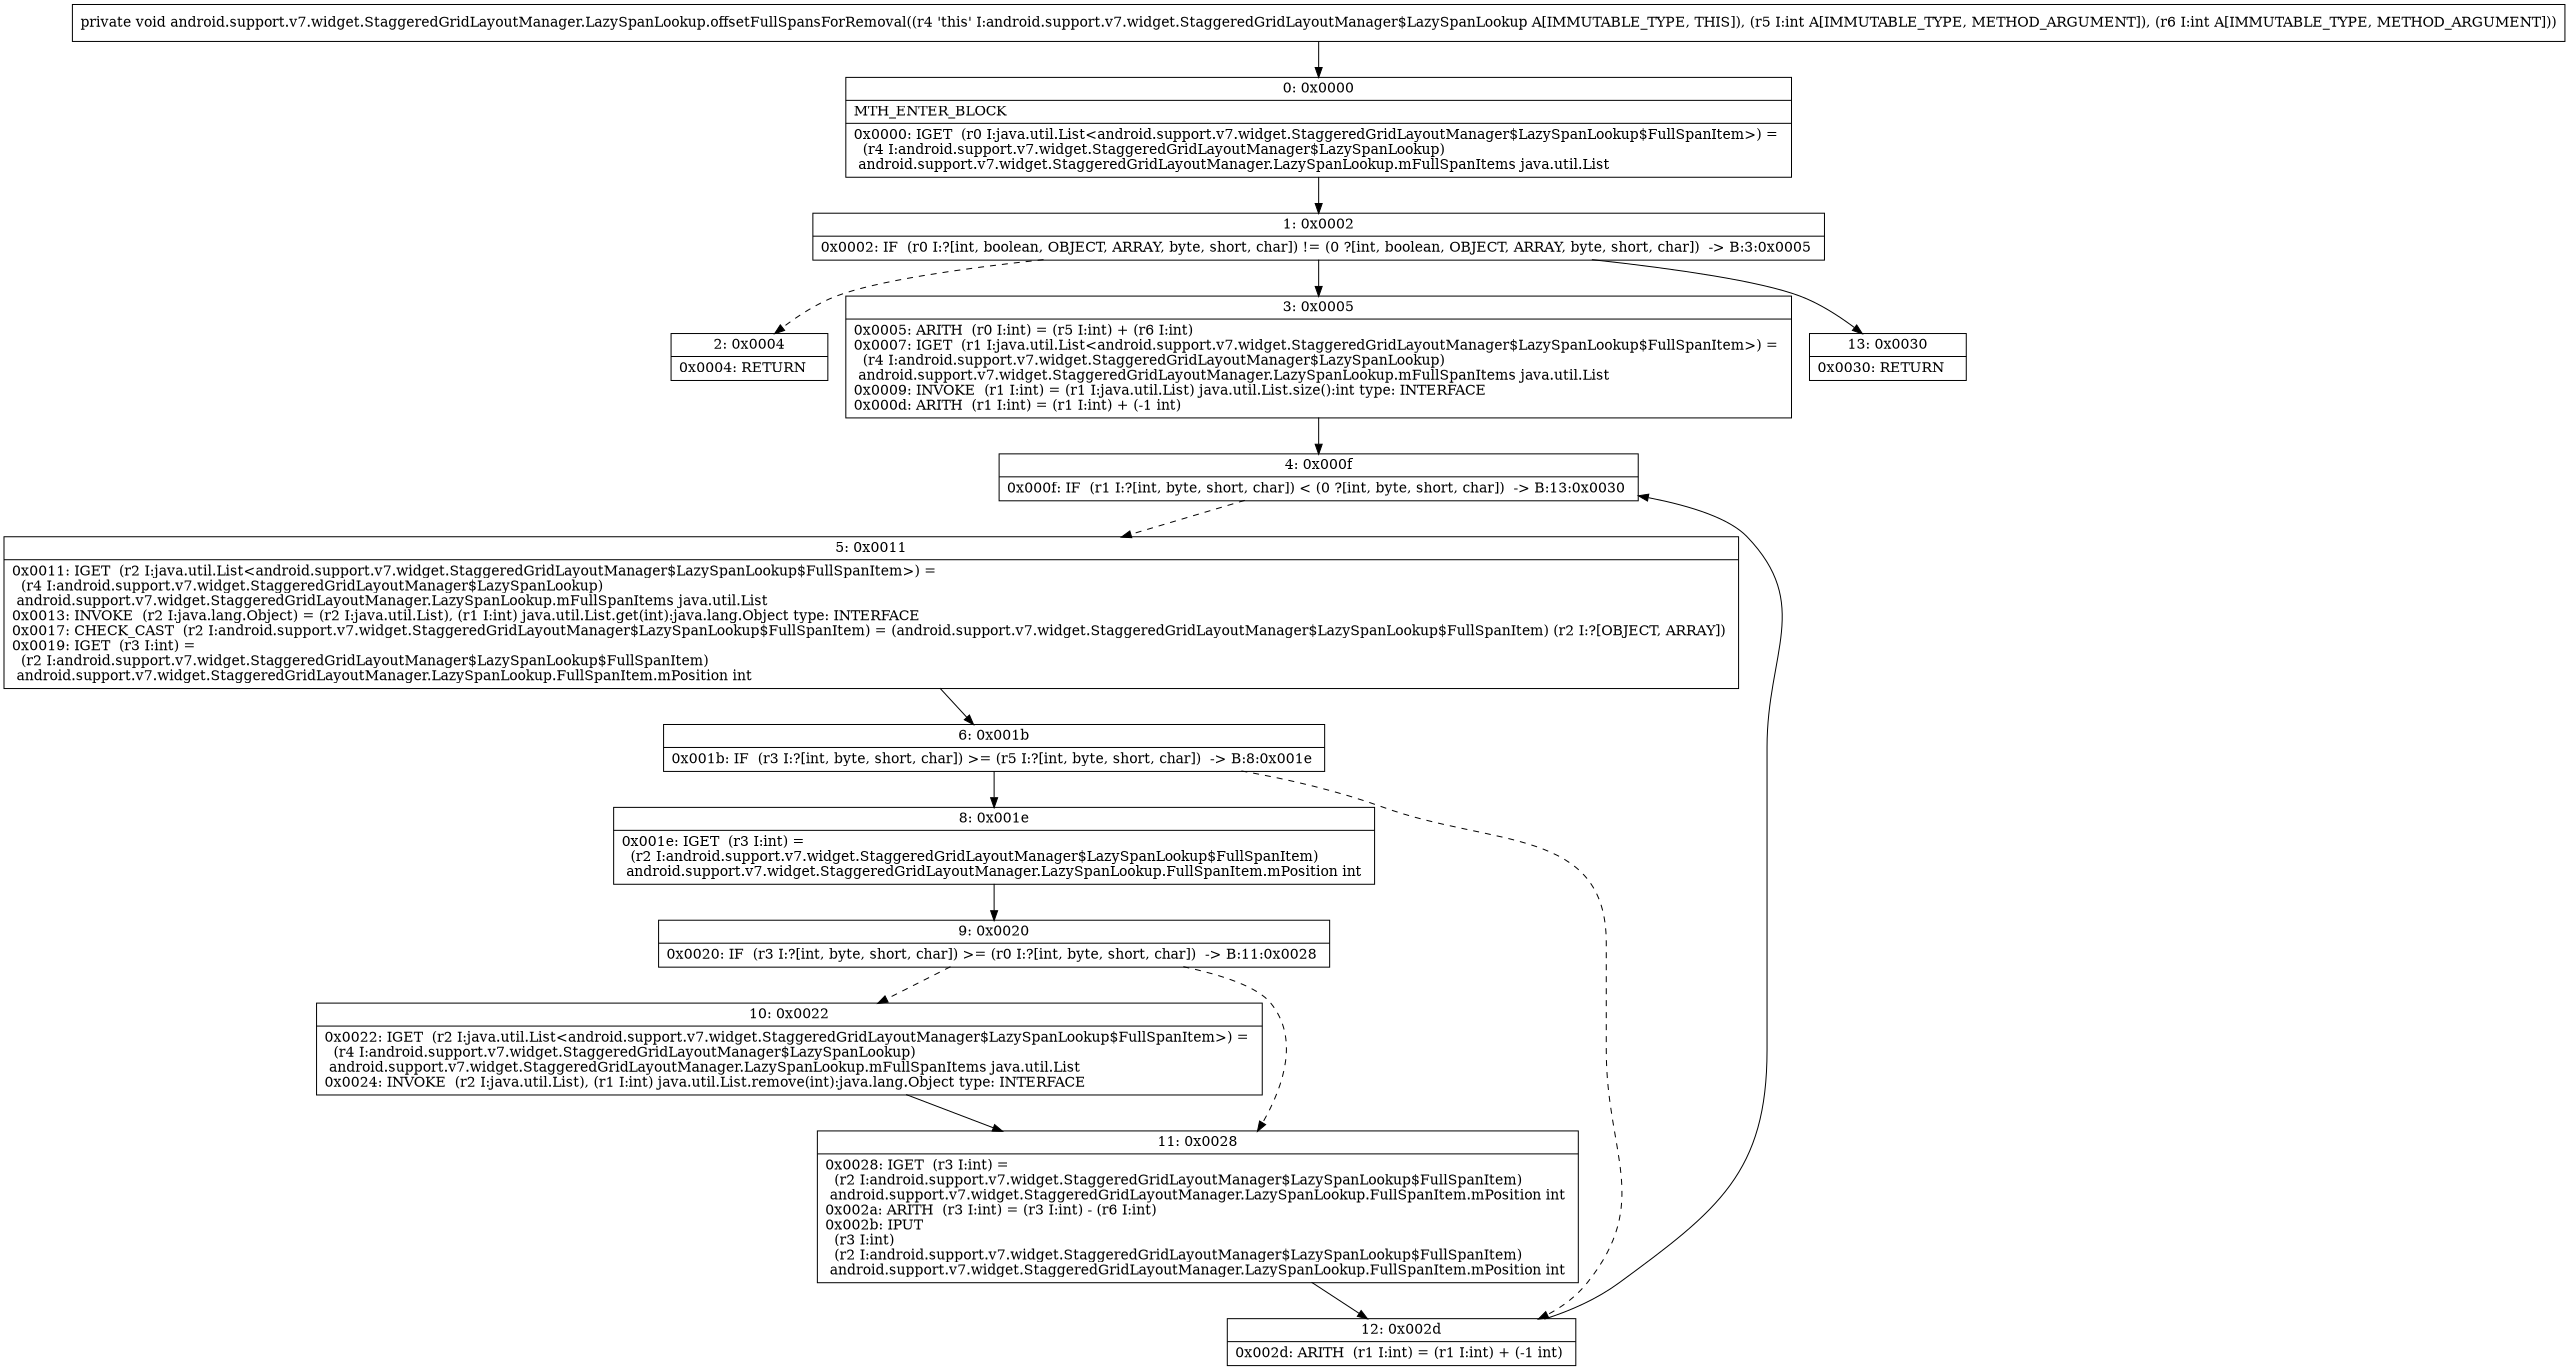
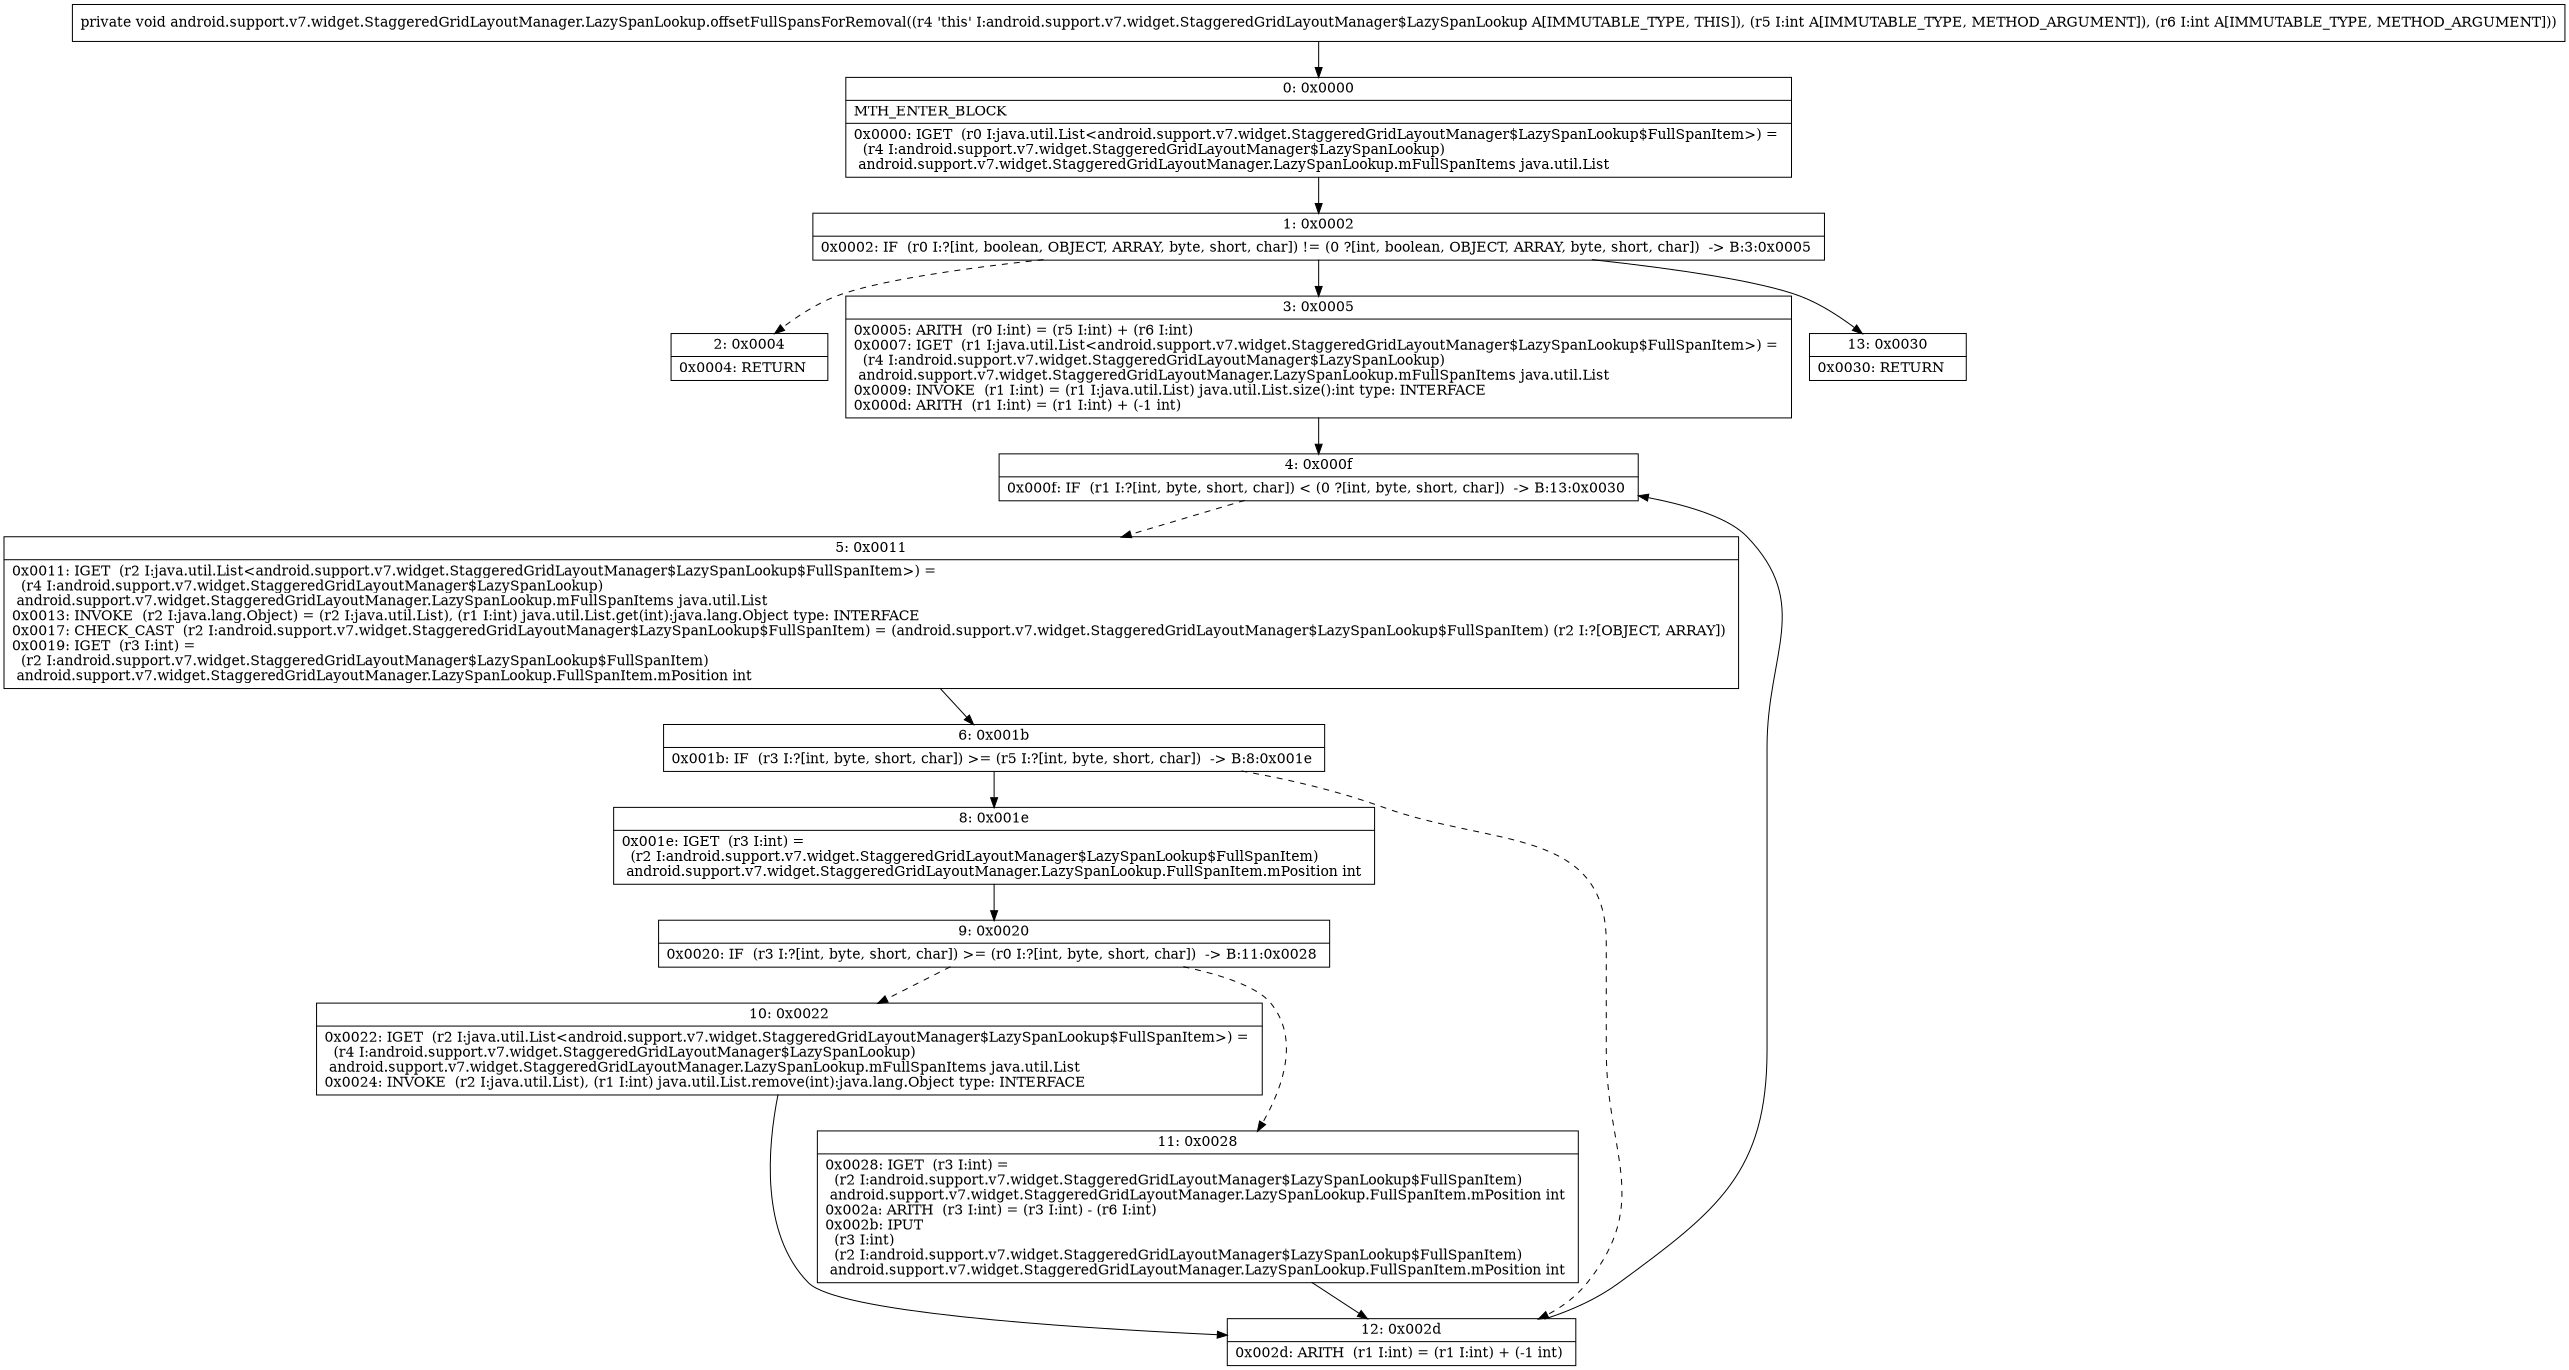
(950, 1111) -> (912, 1311)
